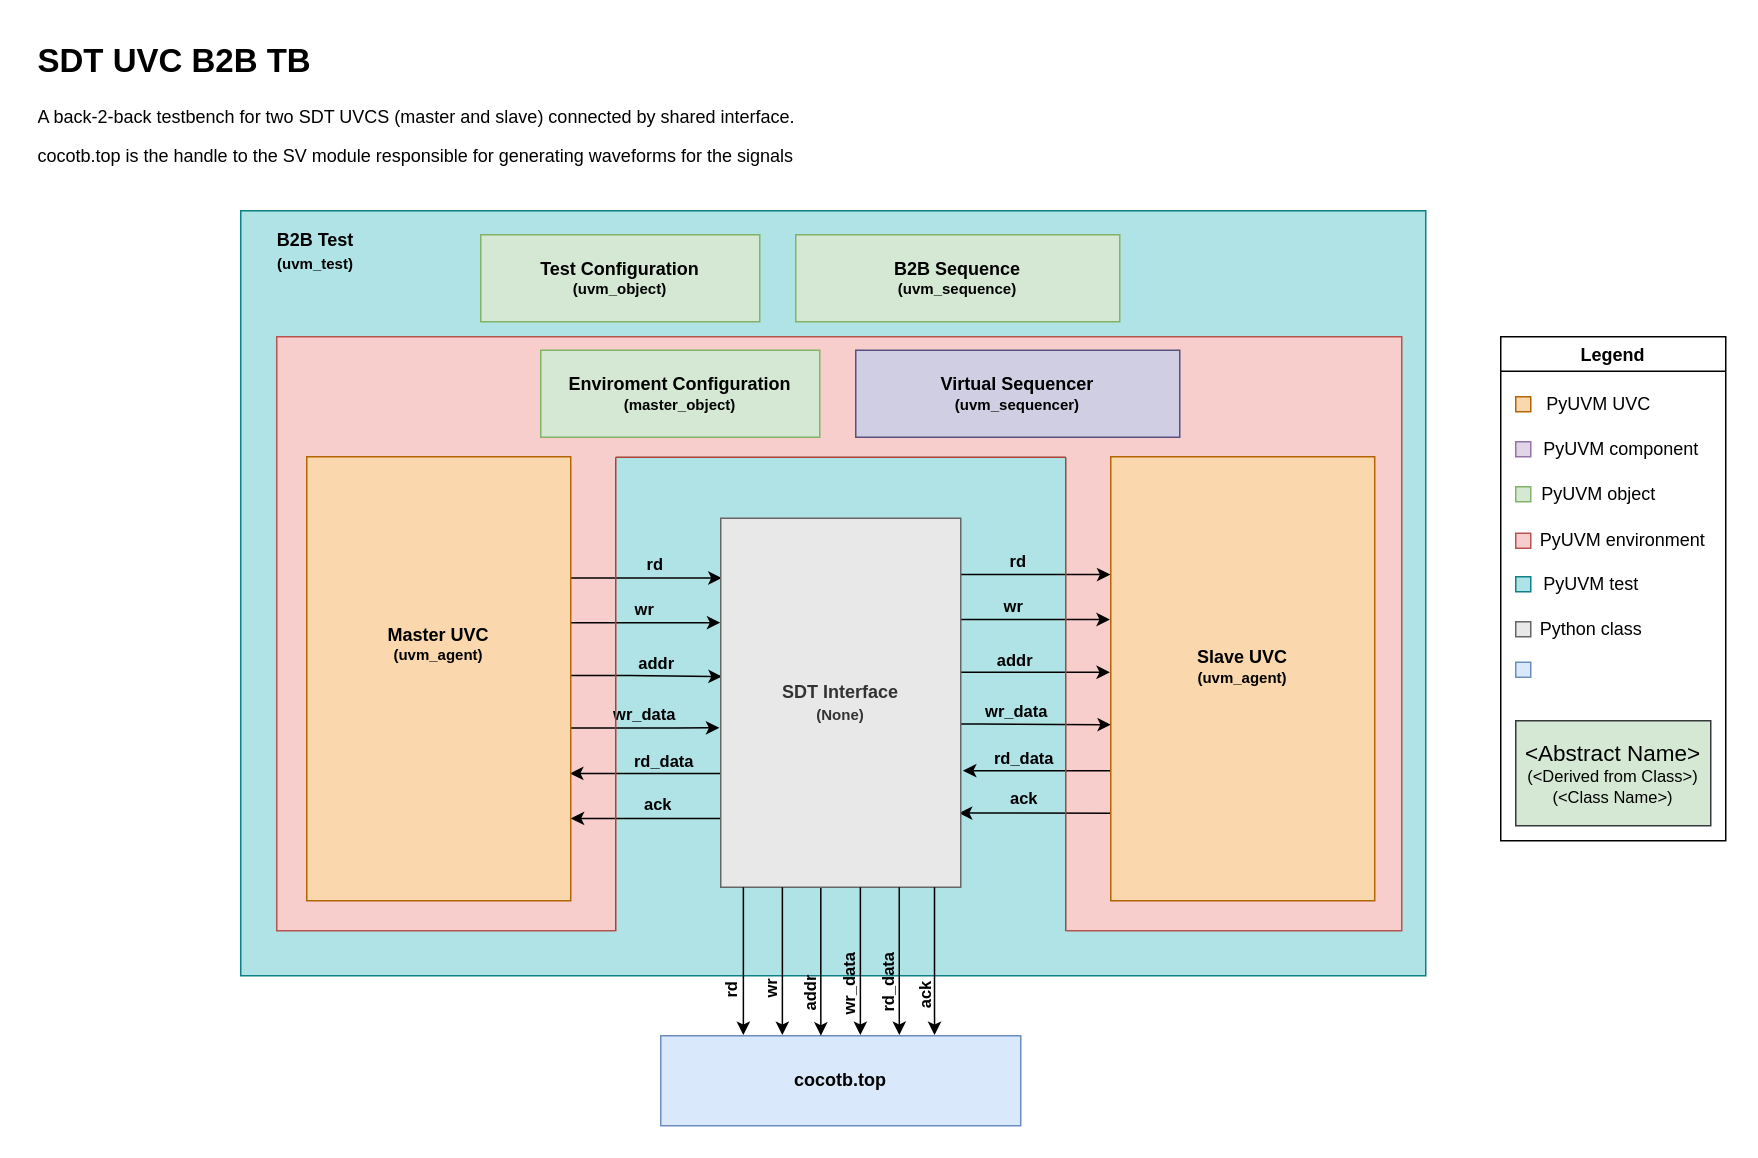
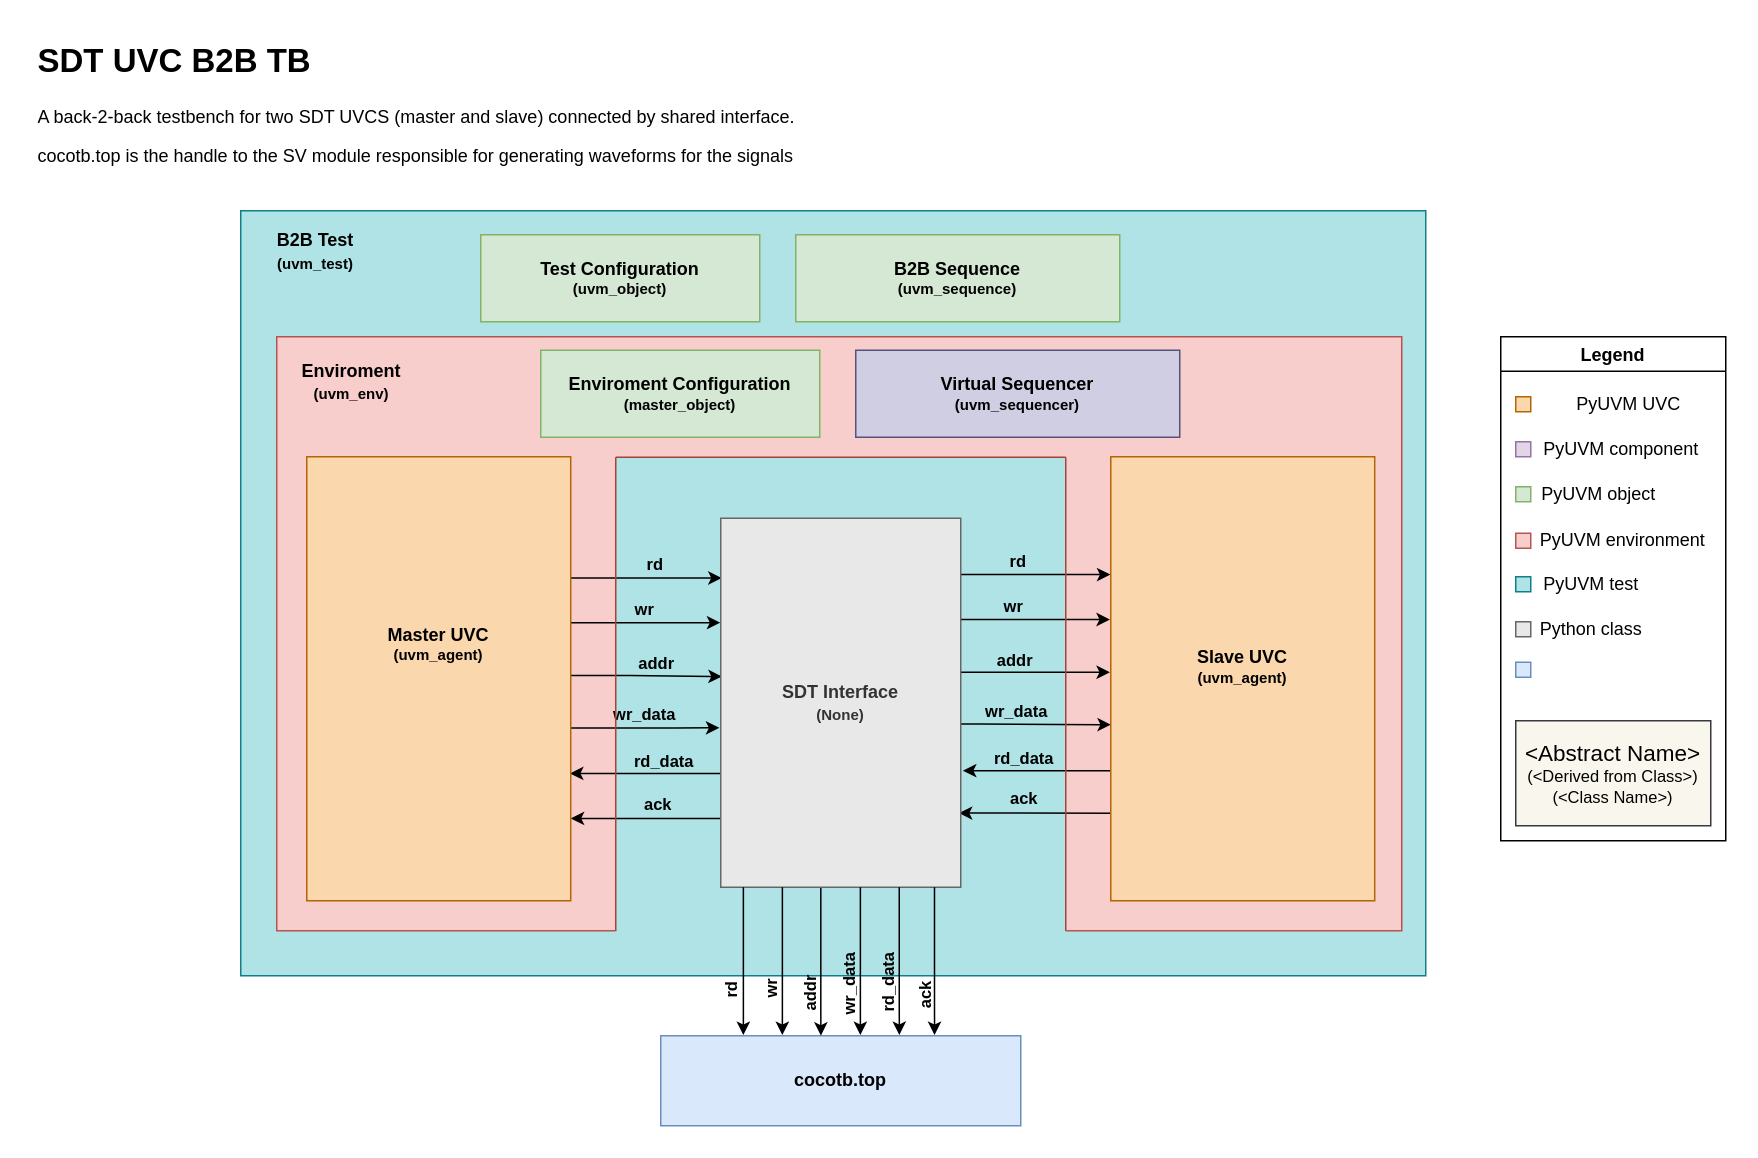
none -> (352, 382)
(1598, 404) -> (1628, 404)
(1613, 773) -> (1613, 773)
